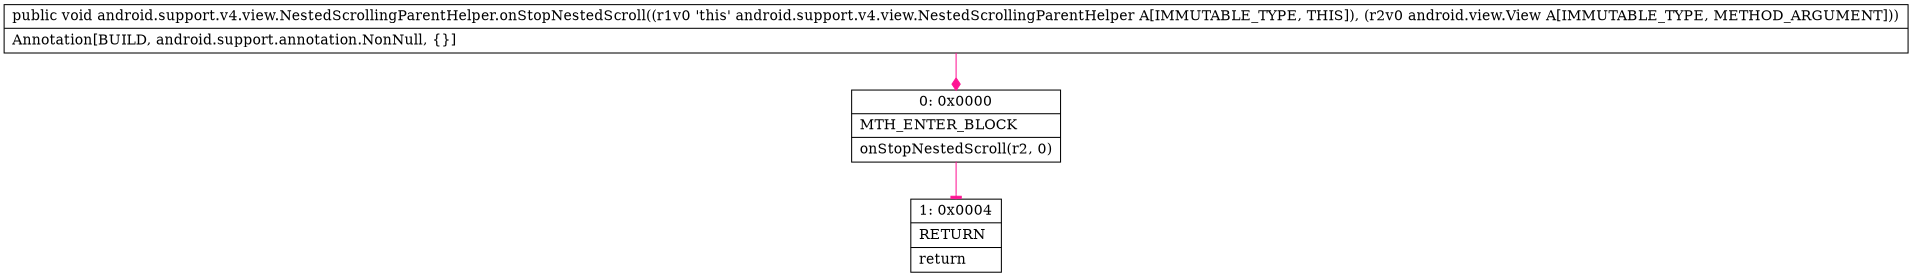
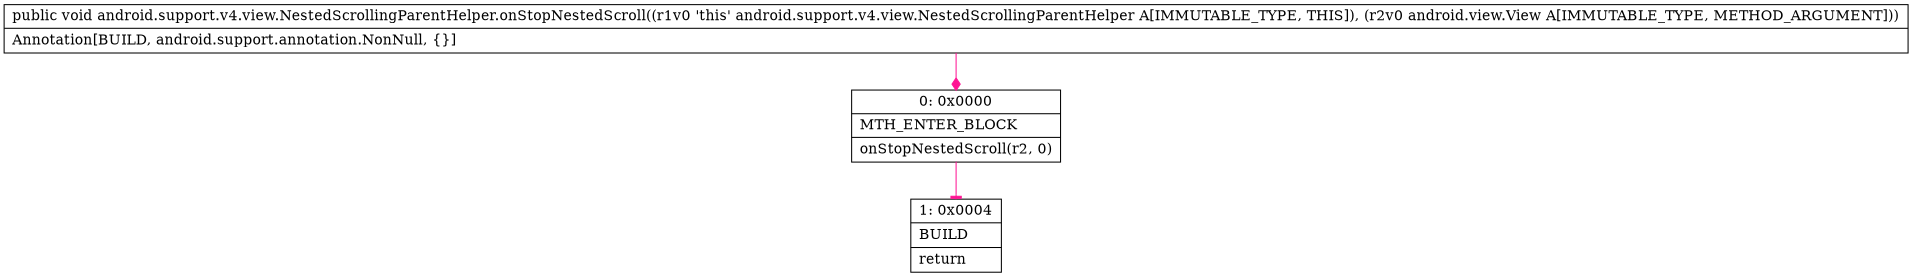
(952, 235) -> (944, 235)
